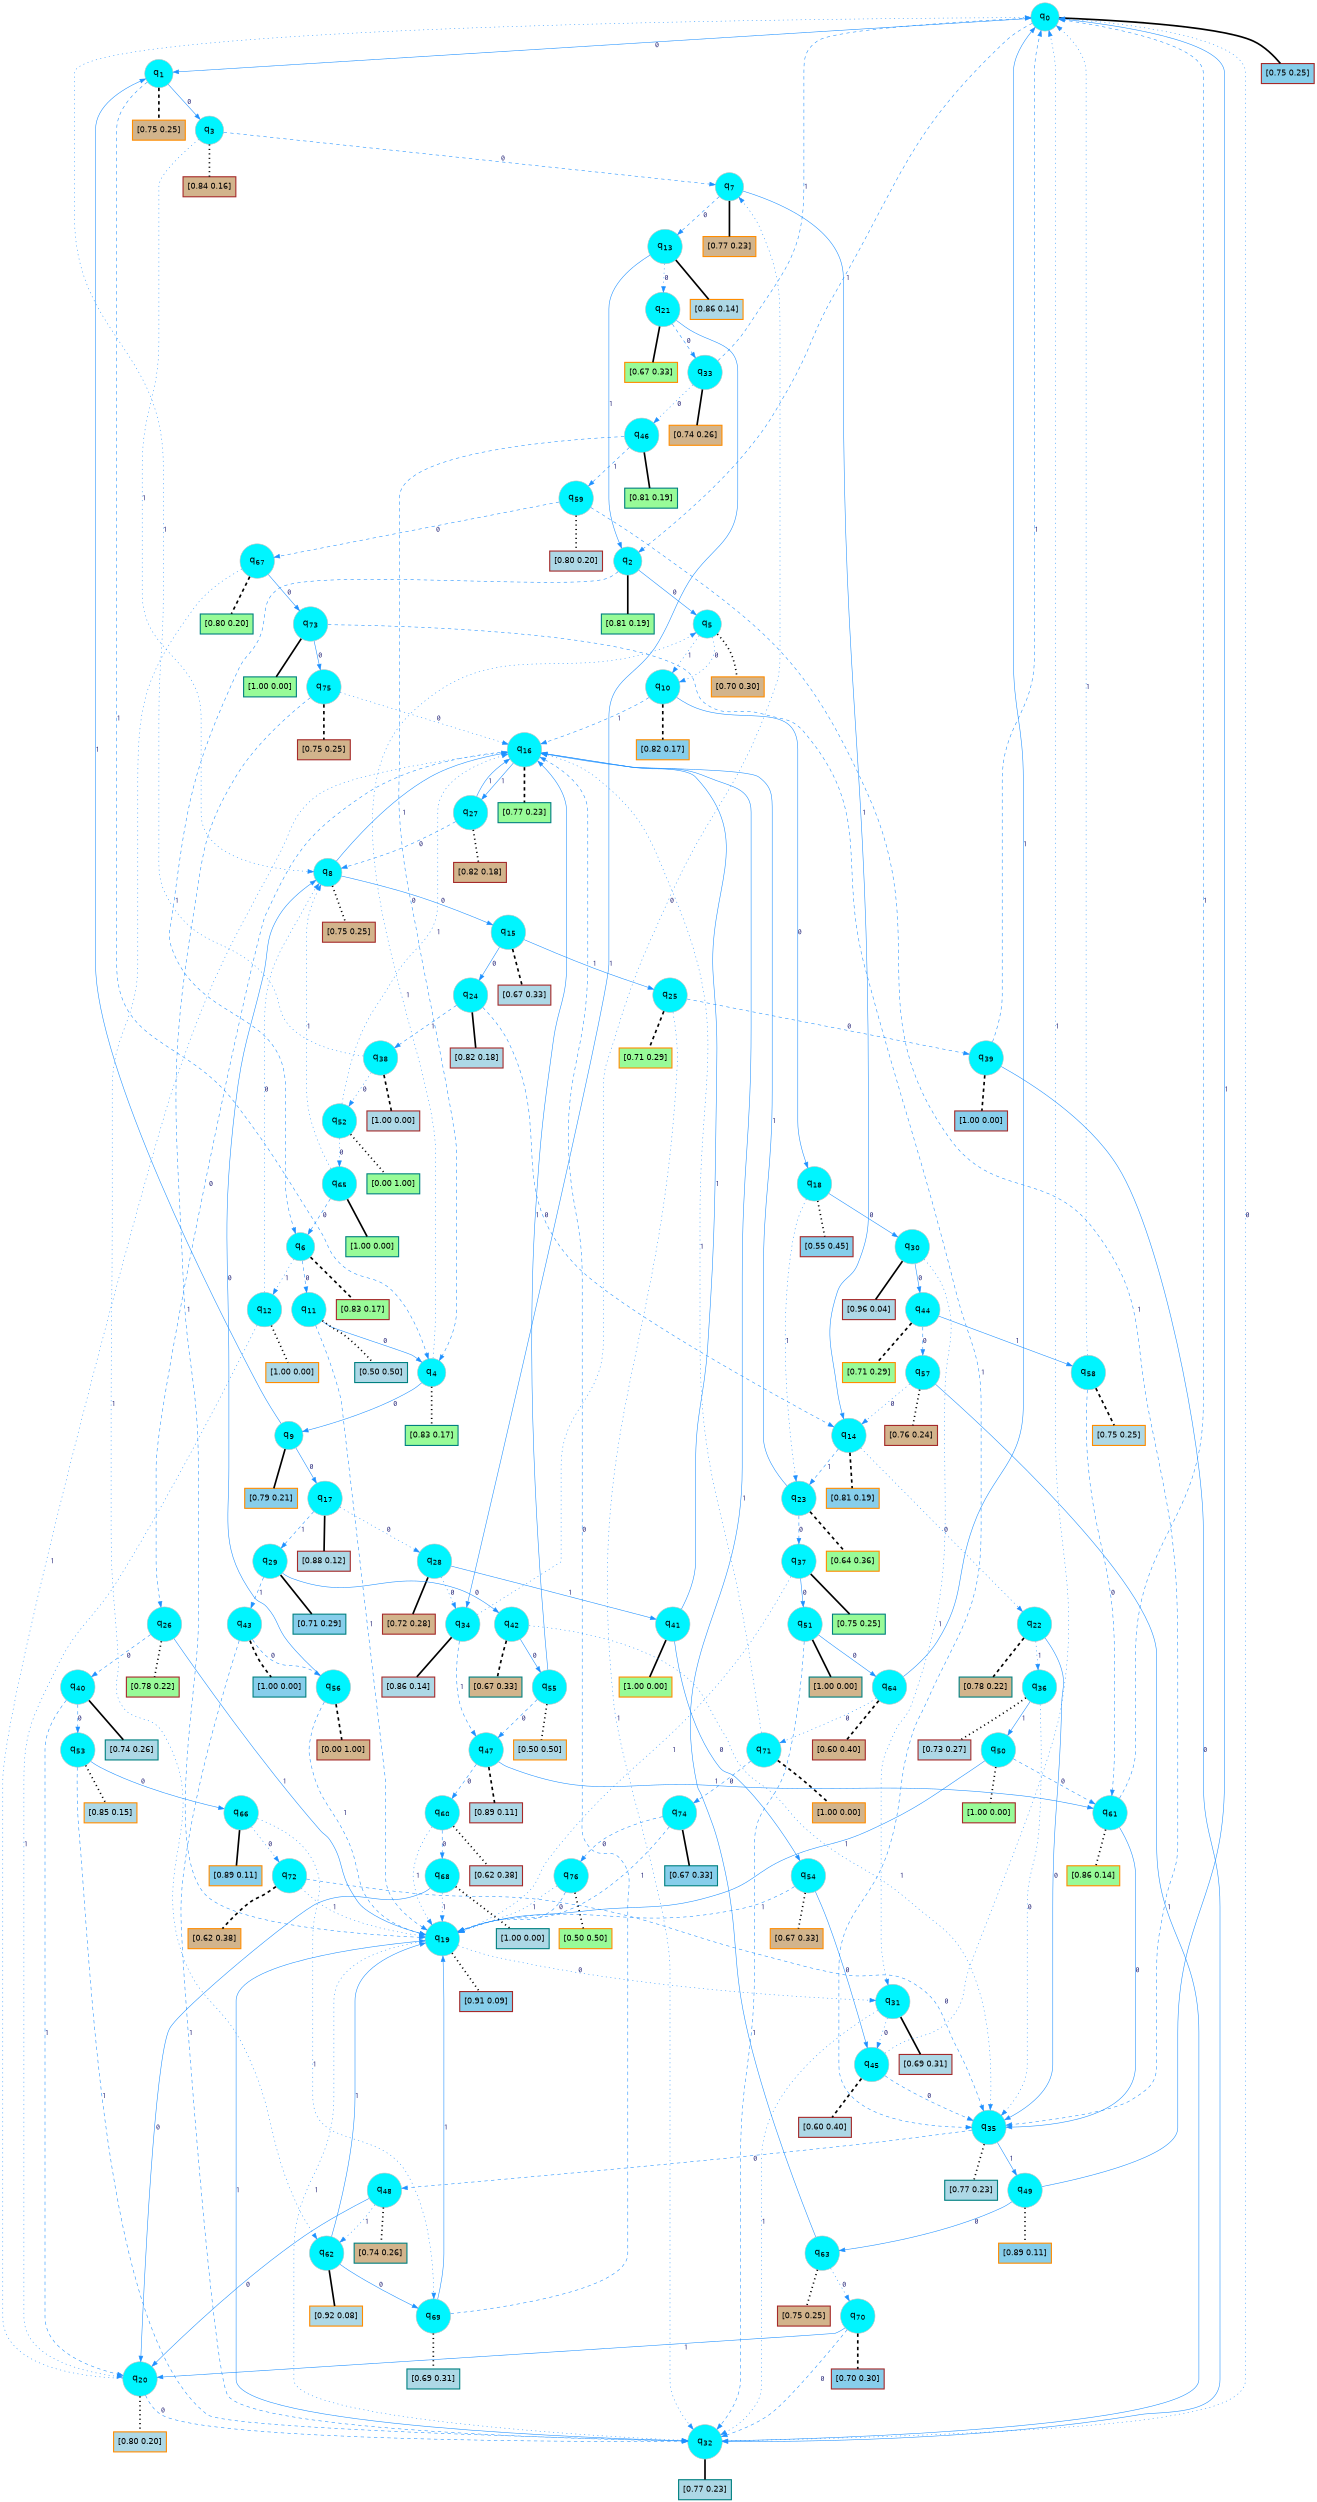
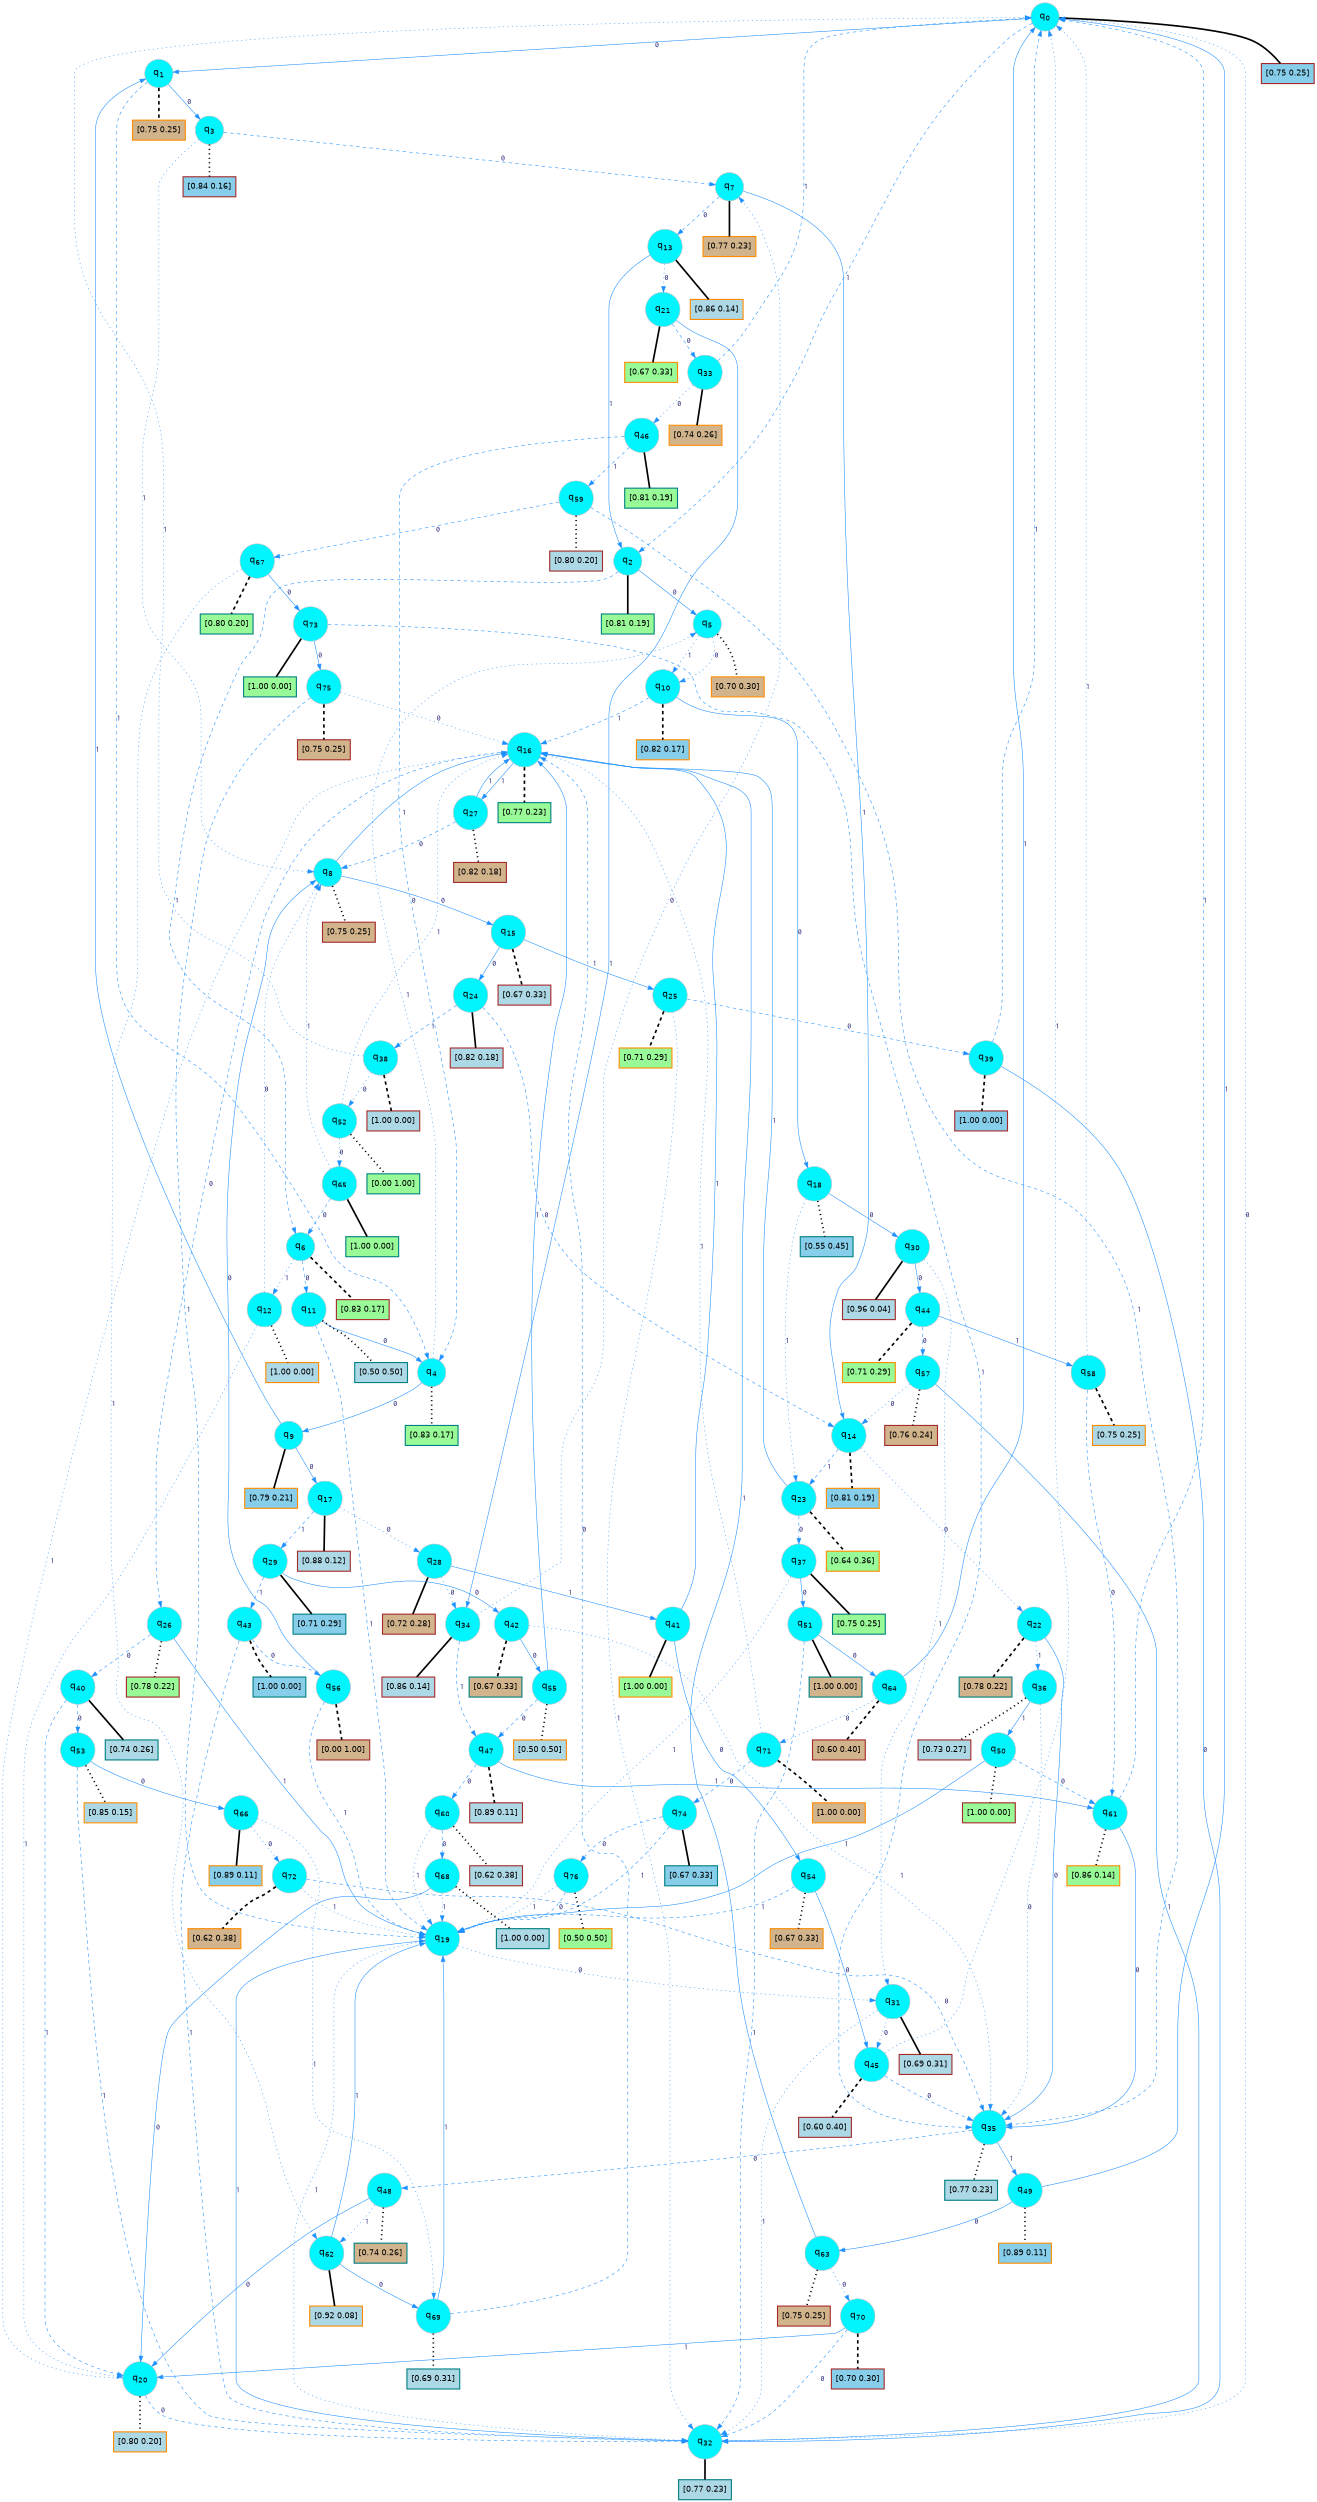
(209, 187) -> (209, 187)
(827, 1247) -> (827, 1247)
(486, 2002) -> none
